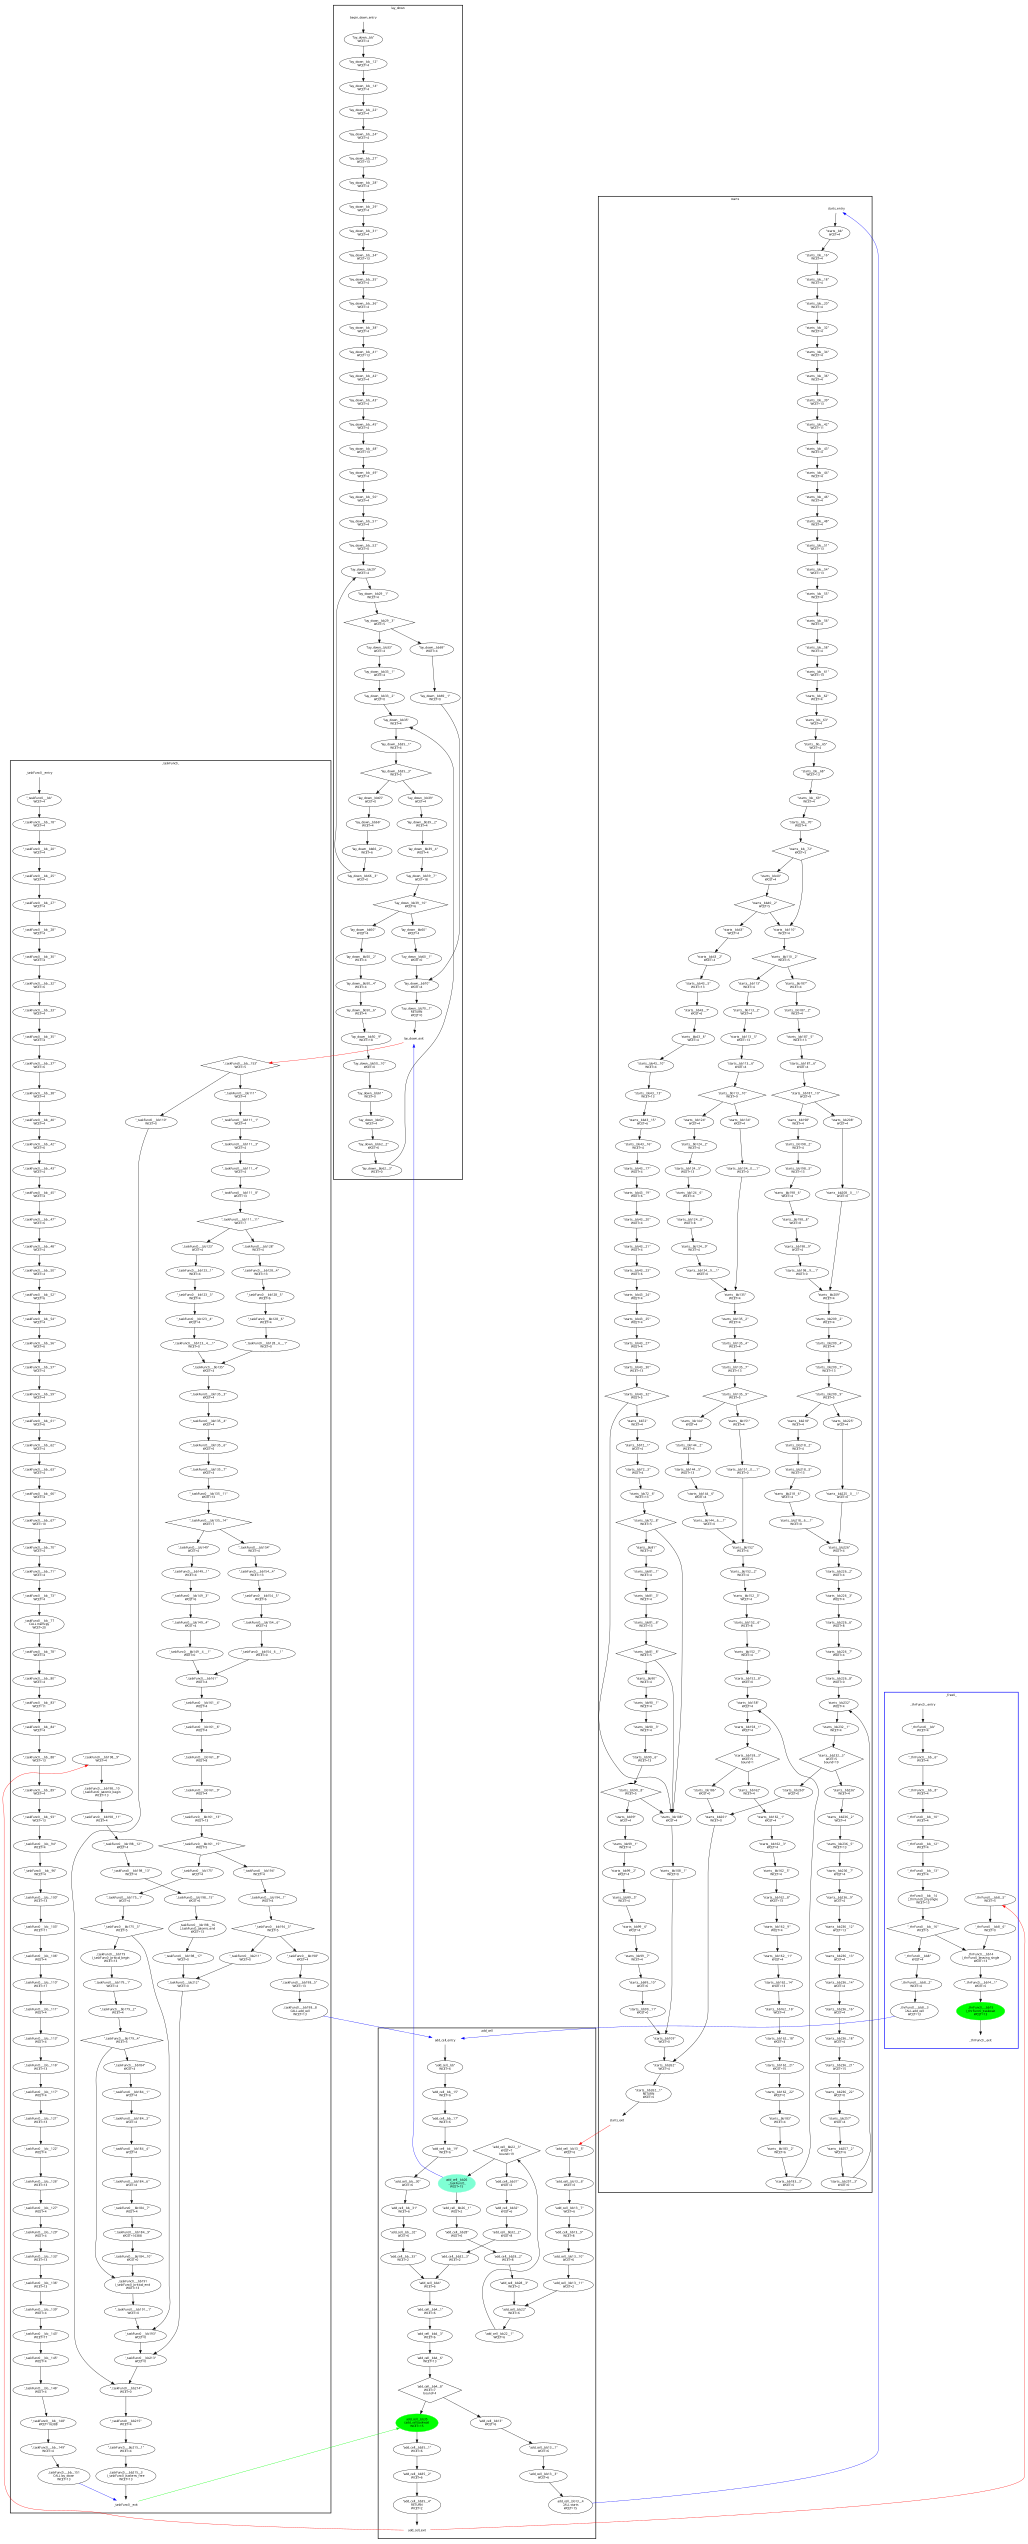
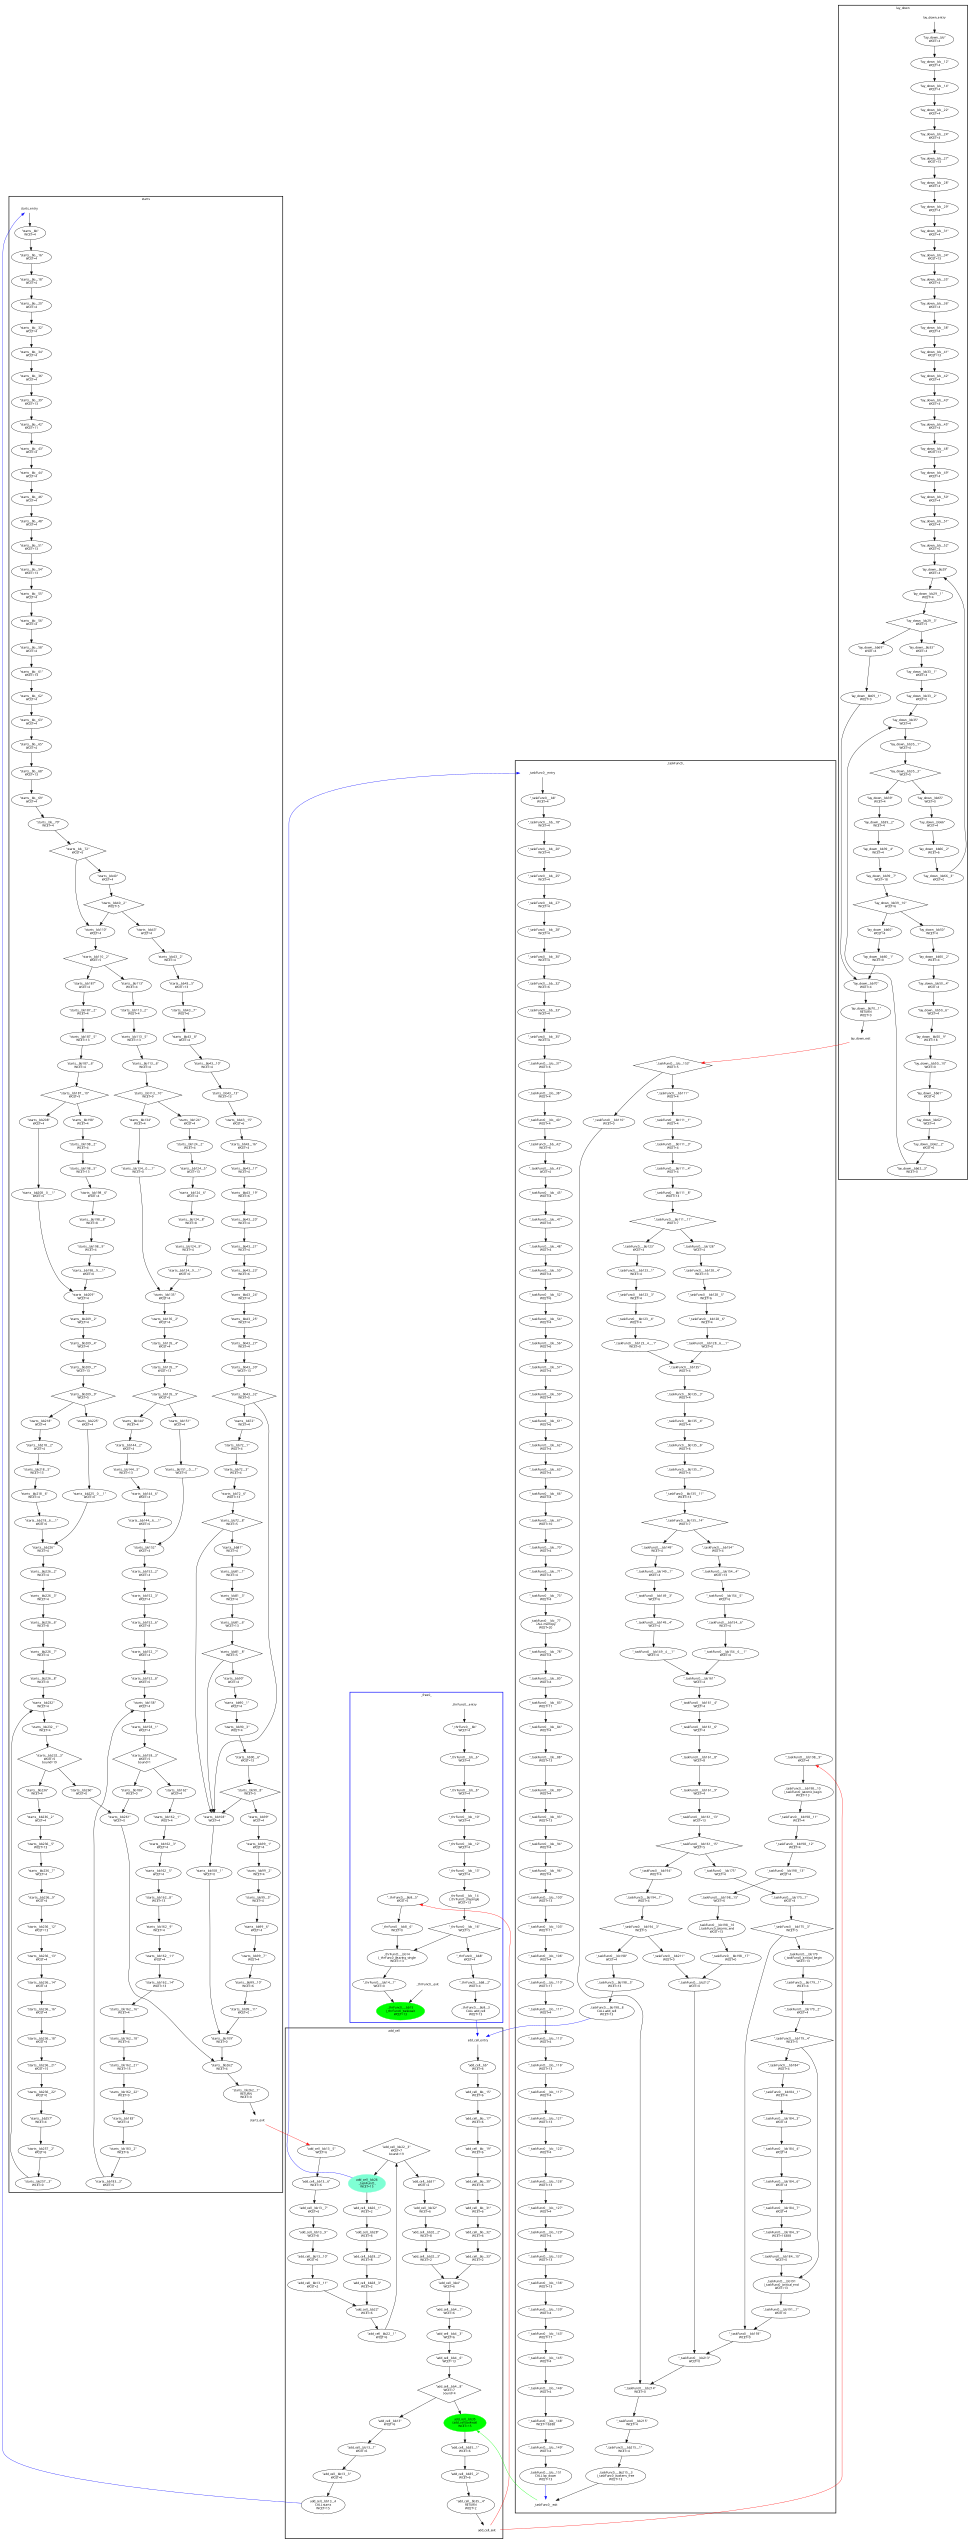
(363, 18) -> (935, 18)
(414, 1620) -> (289, 1404)
(981, 2026) -> (417, 1995)
